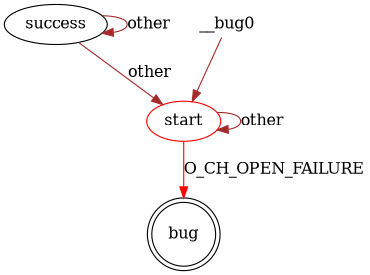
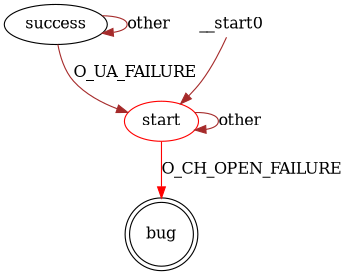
(227, 24) -> (232, 24)
(150, 73) -> (135, 73)
